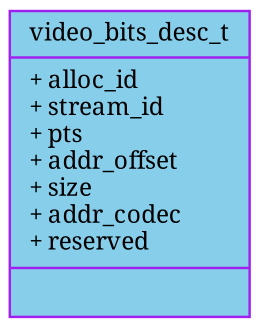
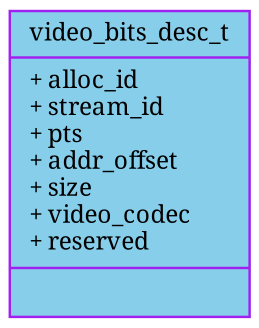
(106, 215) -> (111, 215)
